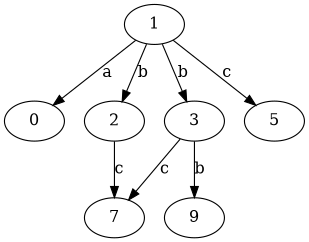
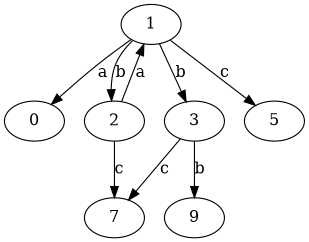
none -> (131, 78)
